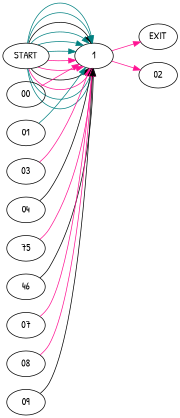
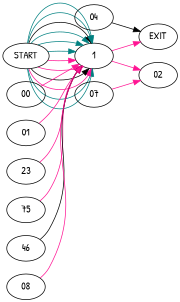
(58, 103) -> (51, 112)
(73, 142) -> (123, 26)
(26, 171) -> (26, 171)
(70, 236) -> (123, 86)
(26, 402) -> none
